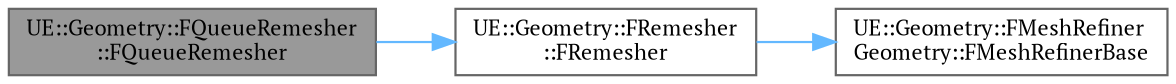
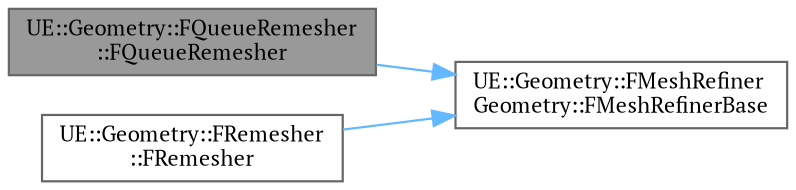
(404, 42) -> (404, 68)
